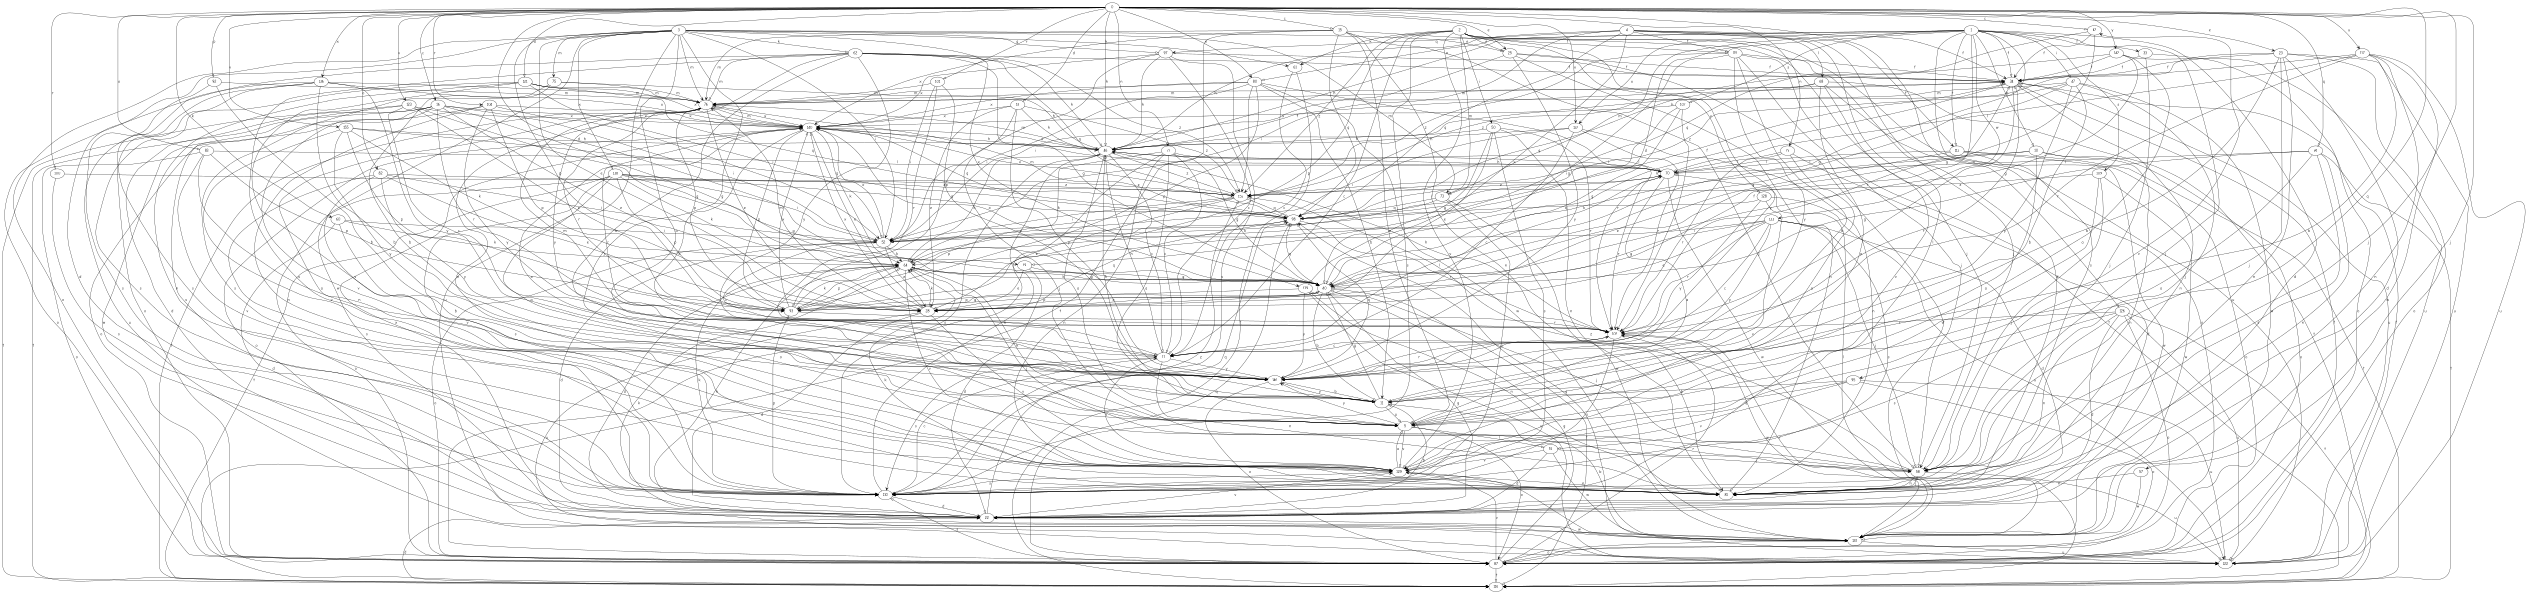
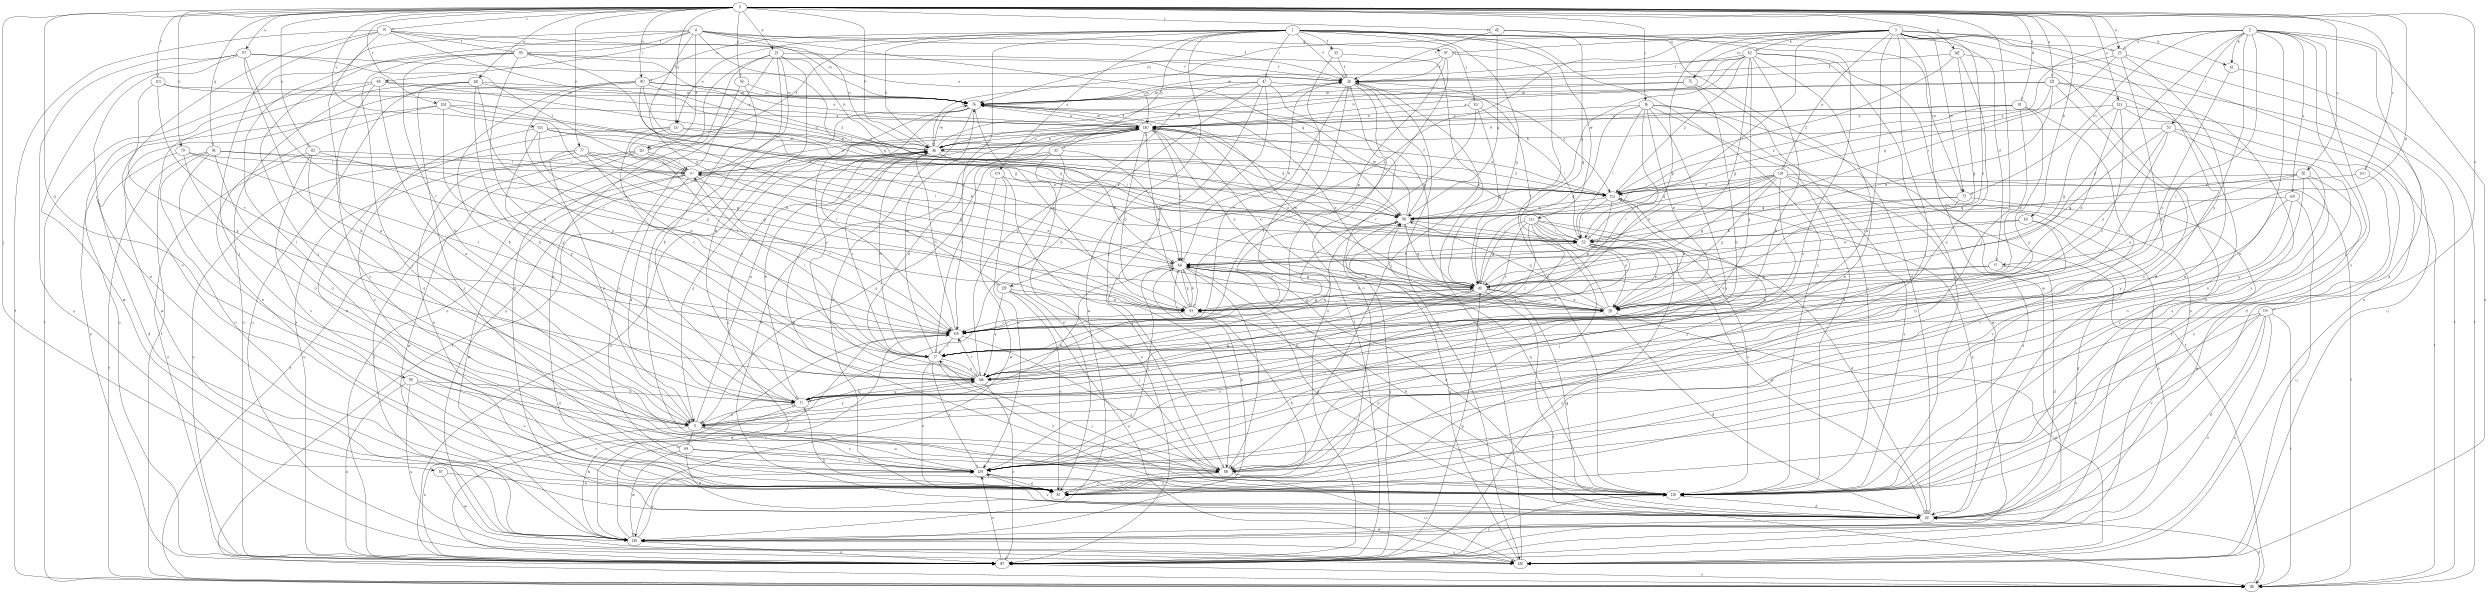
(980, 71) -> none
(1962, 339) -> (1745, 309)
